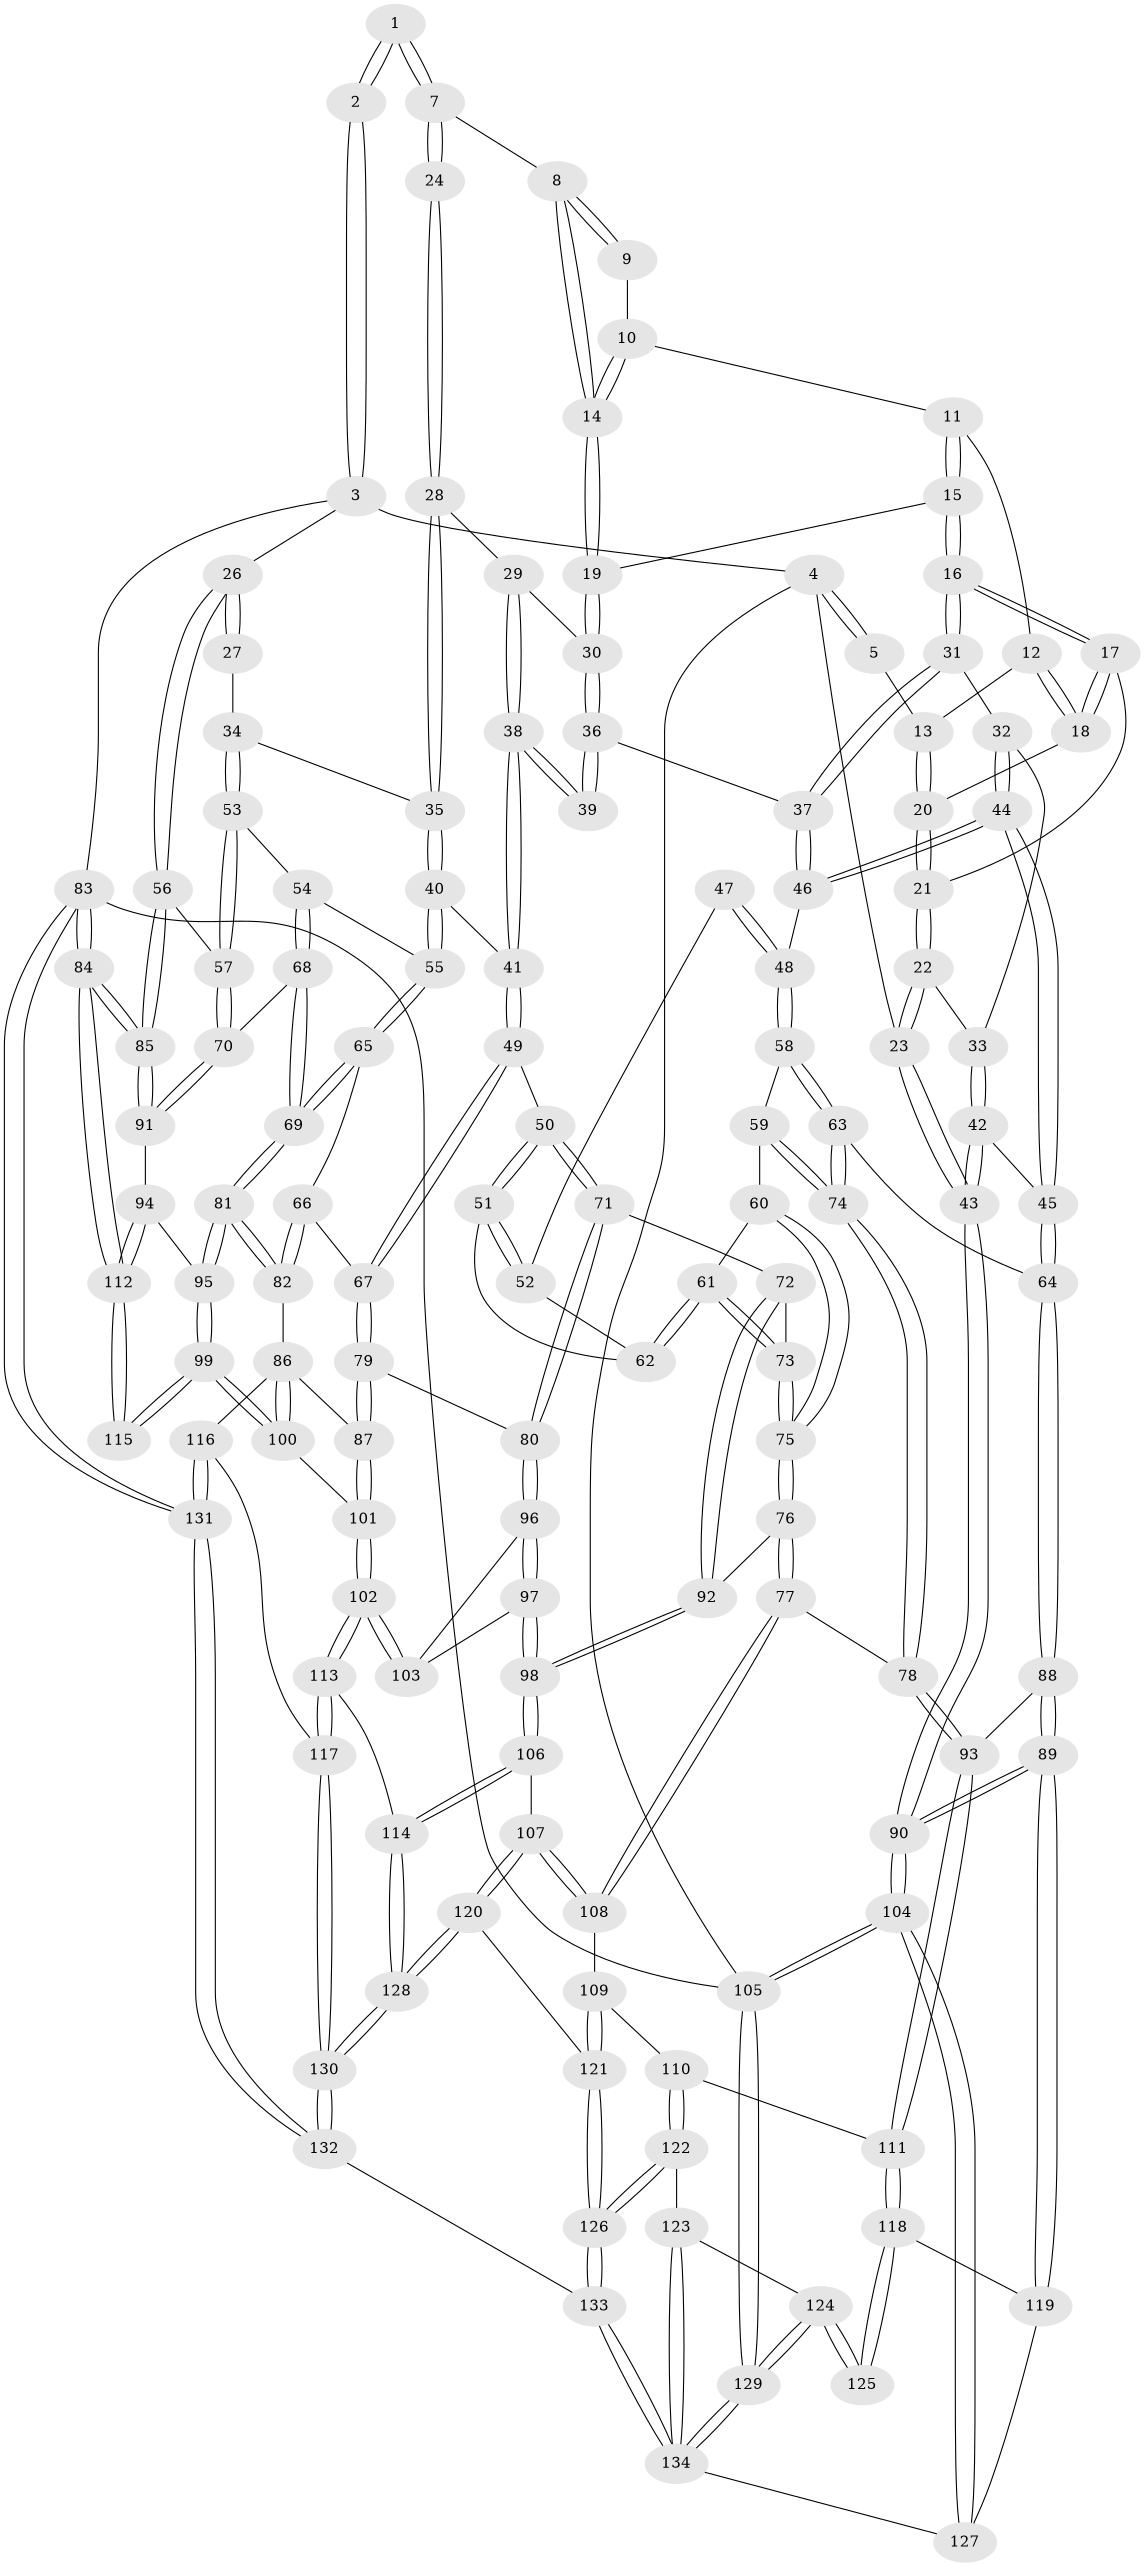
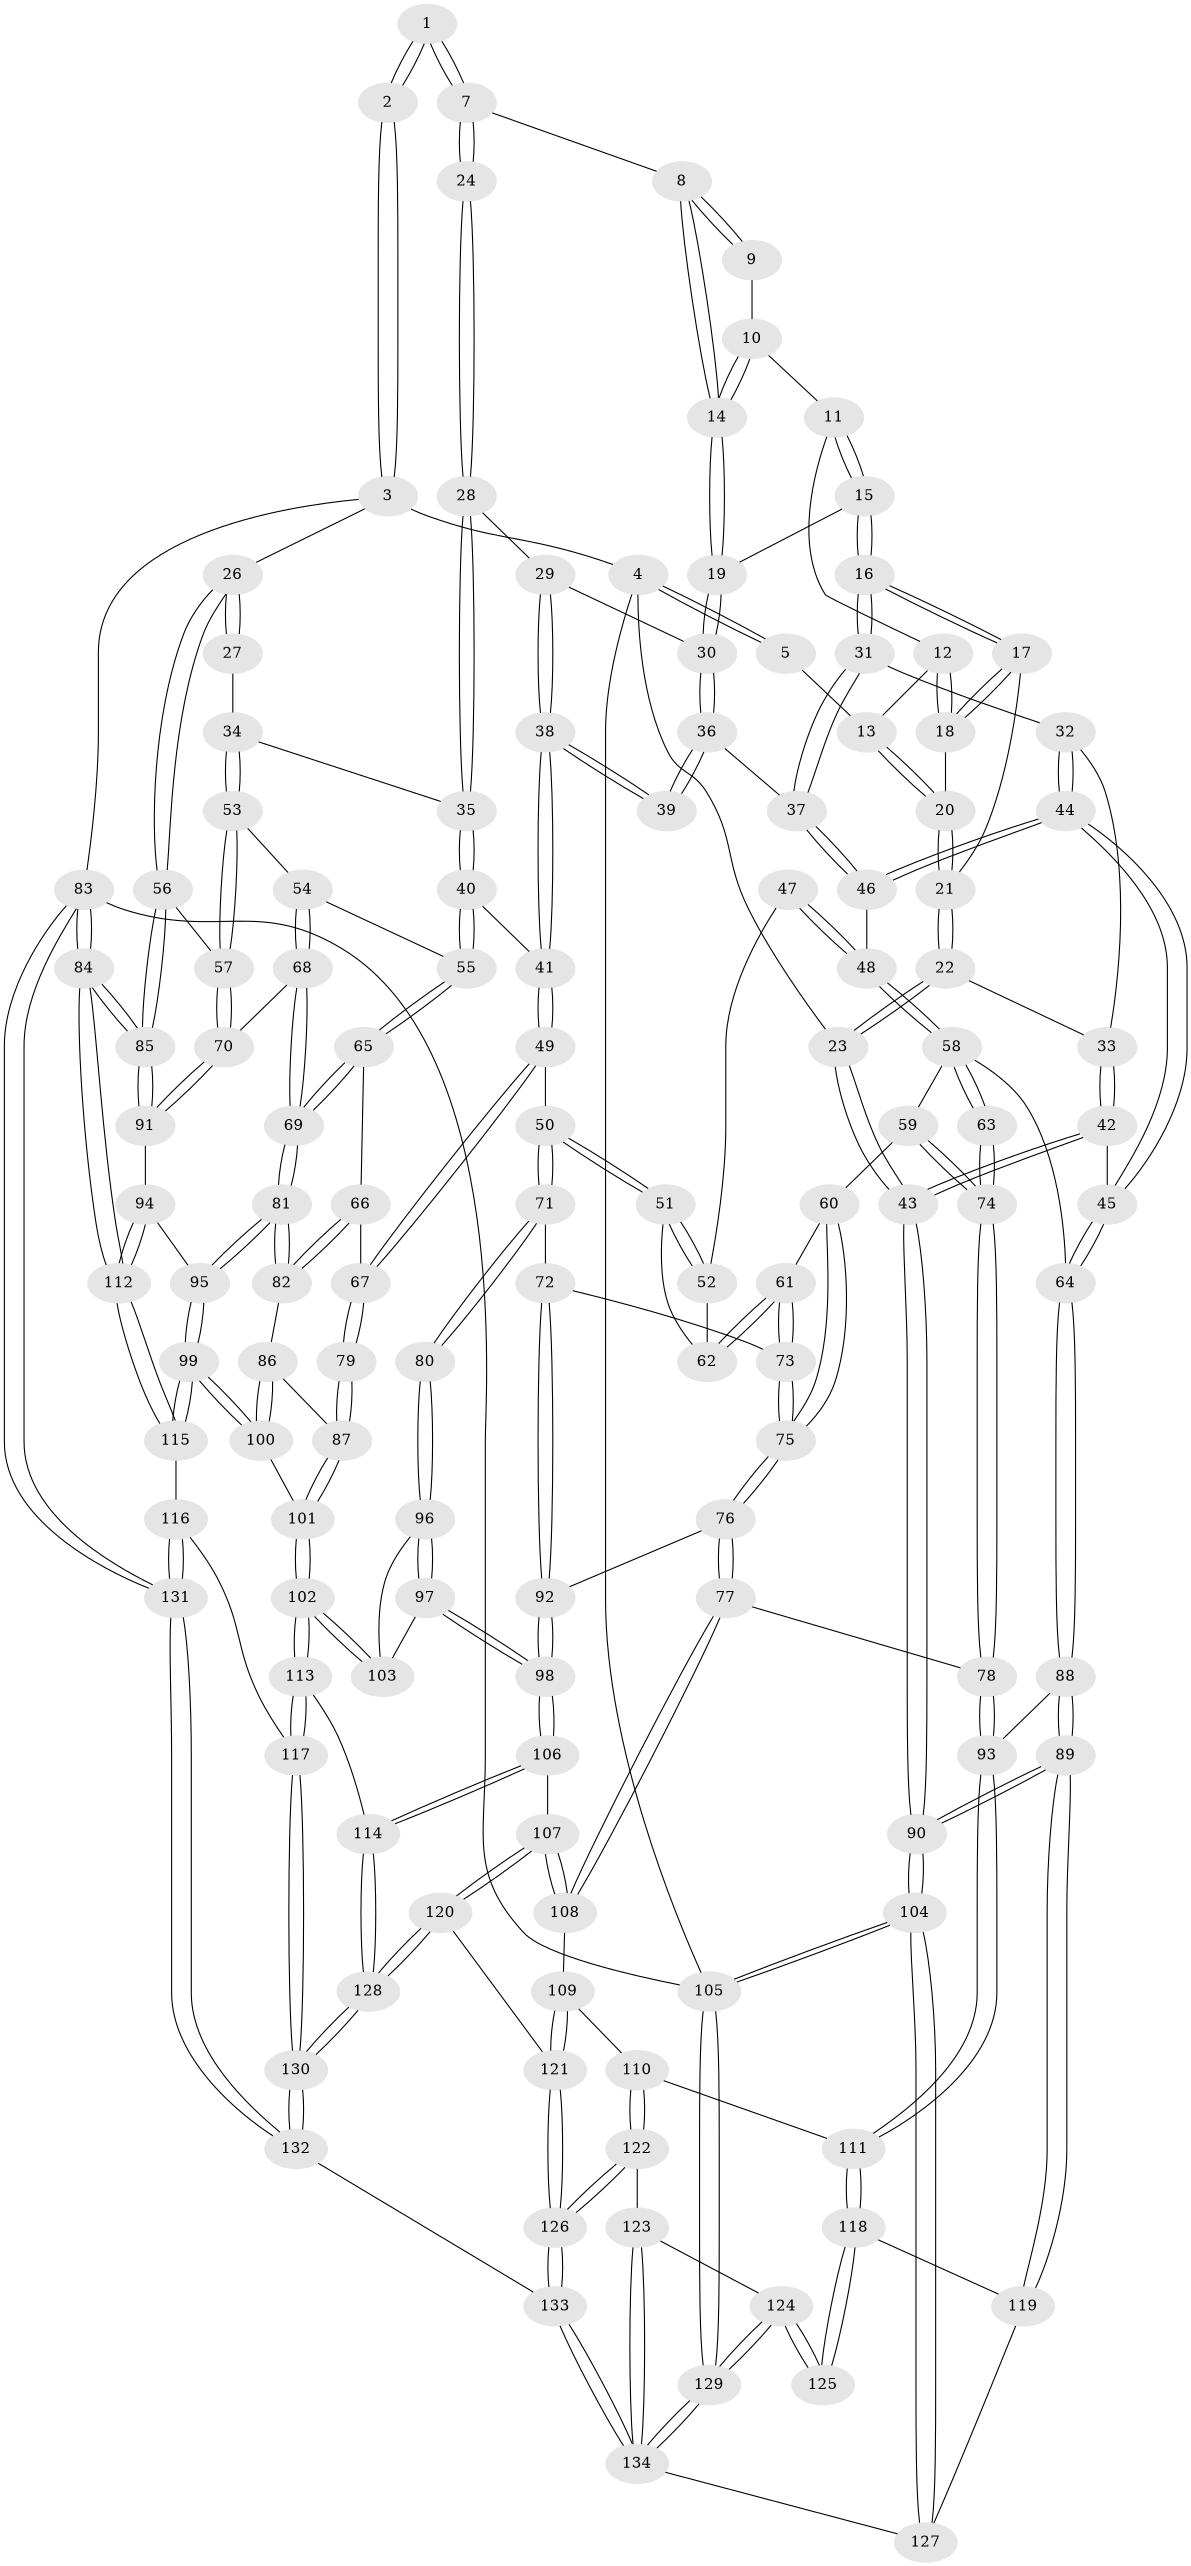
(927, 1222) -> (1042, 1138)
(447, 1401) -> none
(234, 1409) -> (176, 1480)
